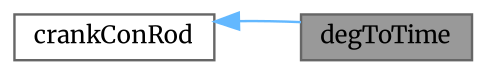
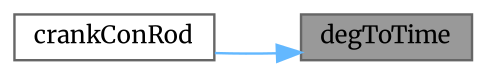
(270, 21) -> (246, 54)
